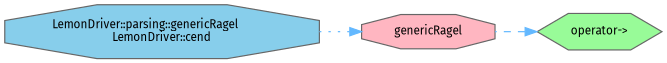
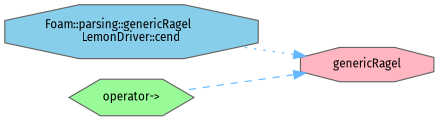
(162, 32) -> (132, 32)
(510, 32) -> (238, 83)
